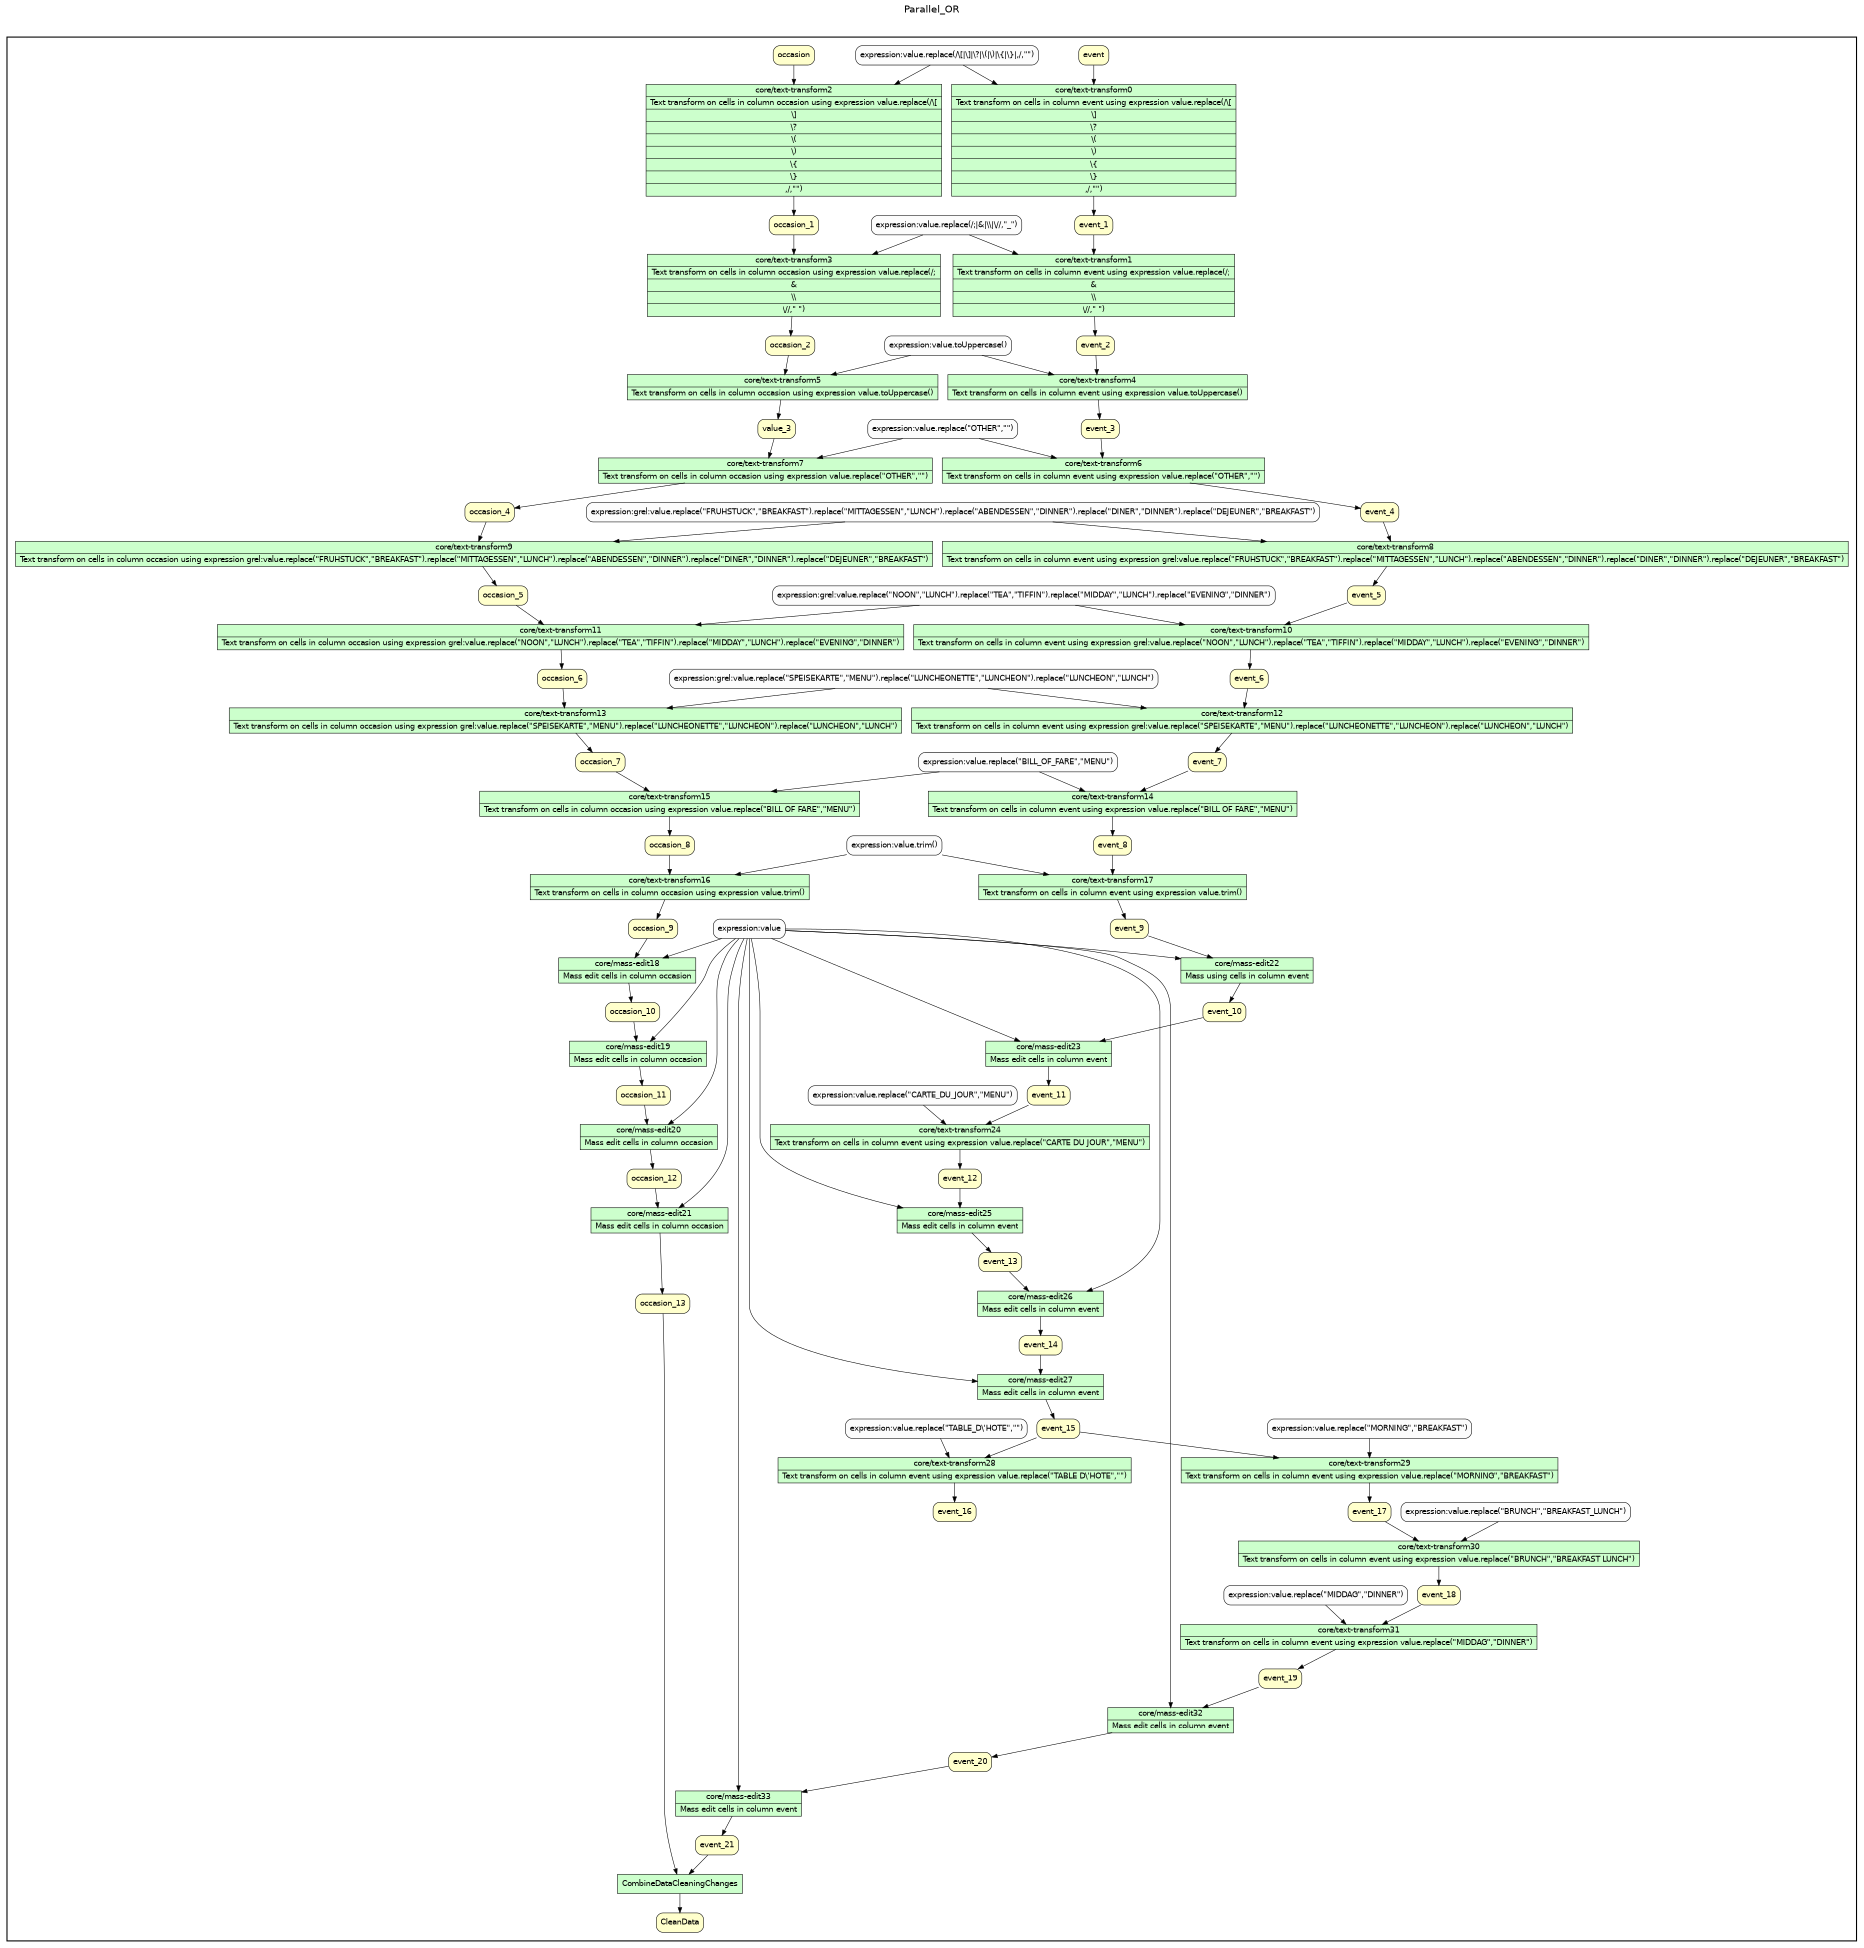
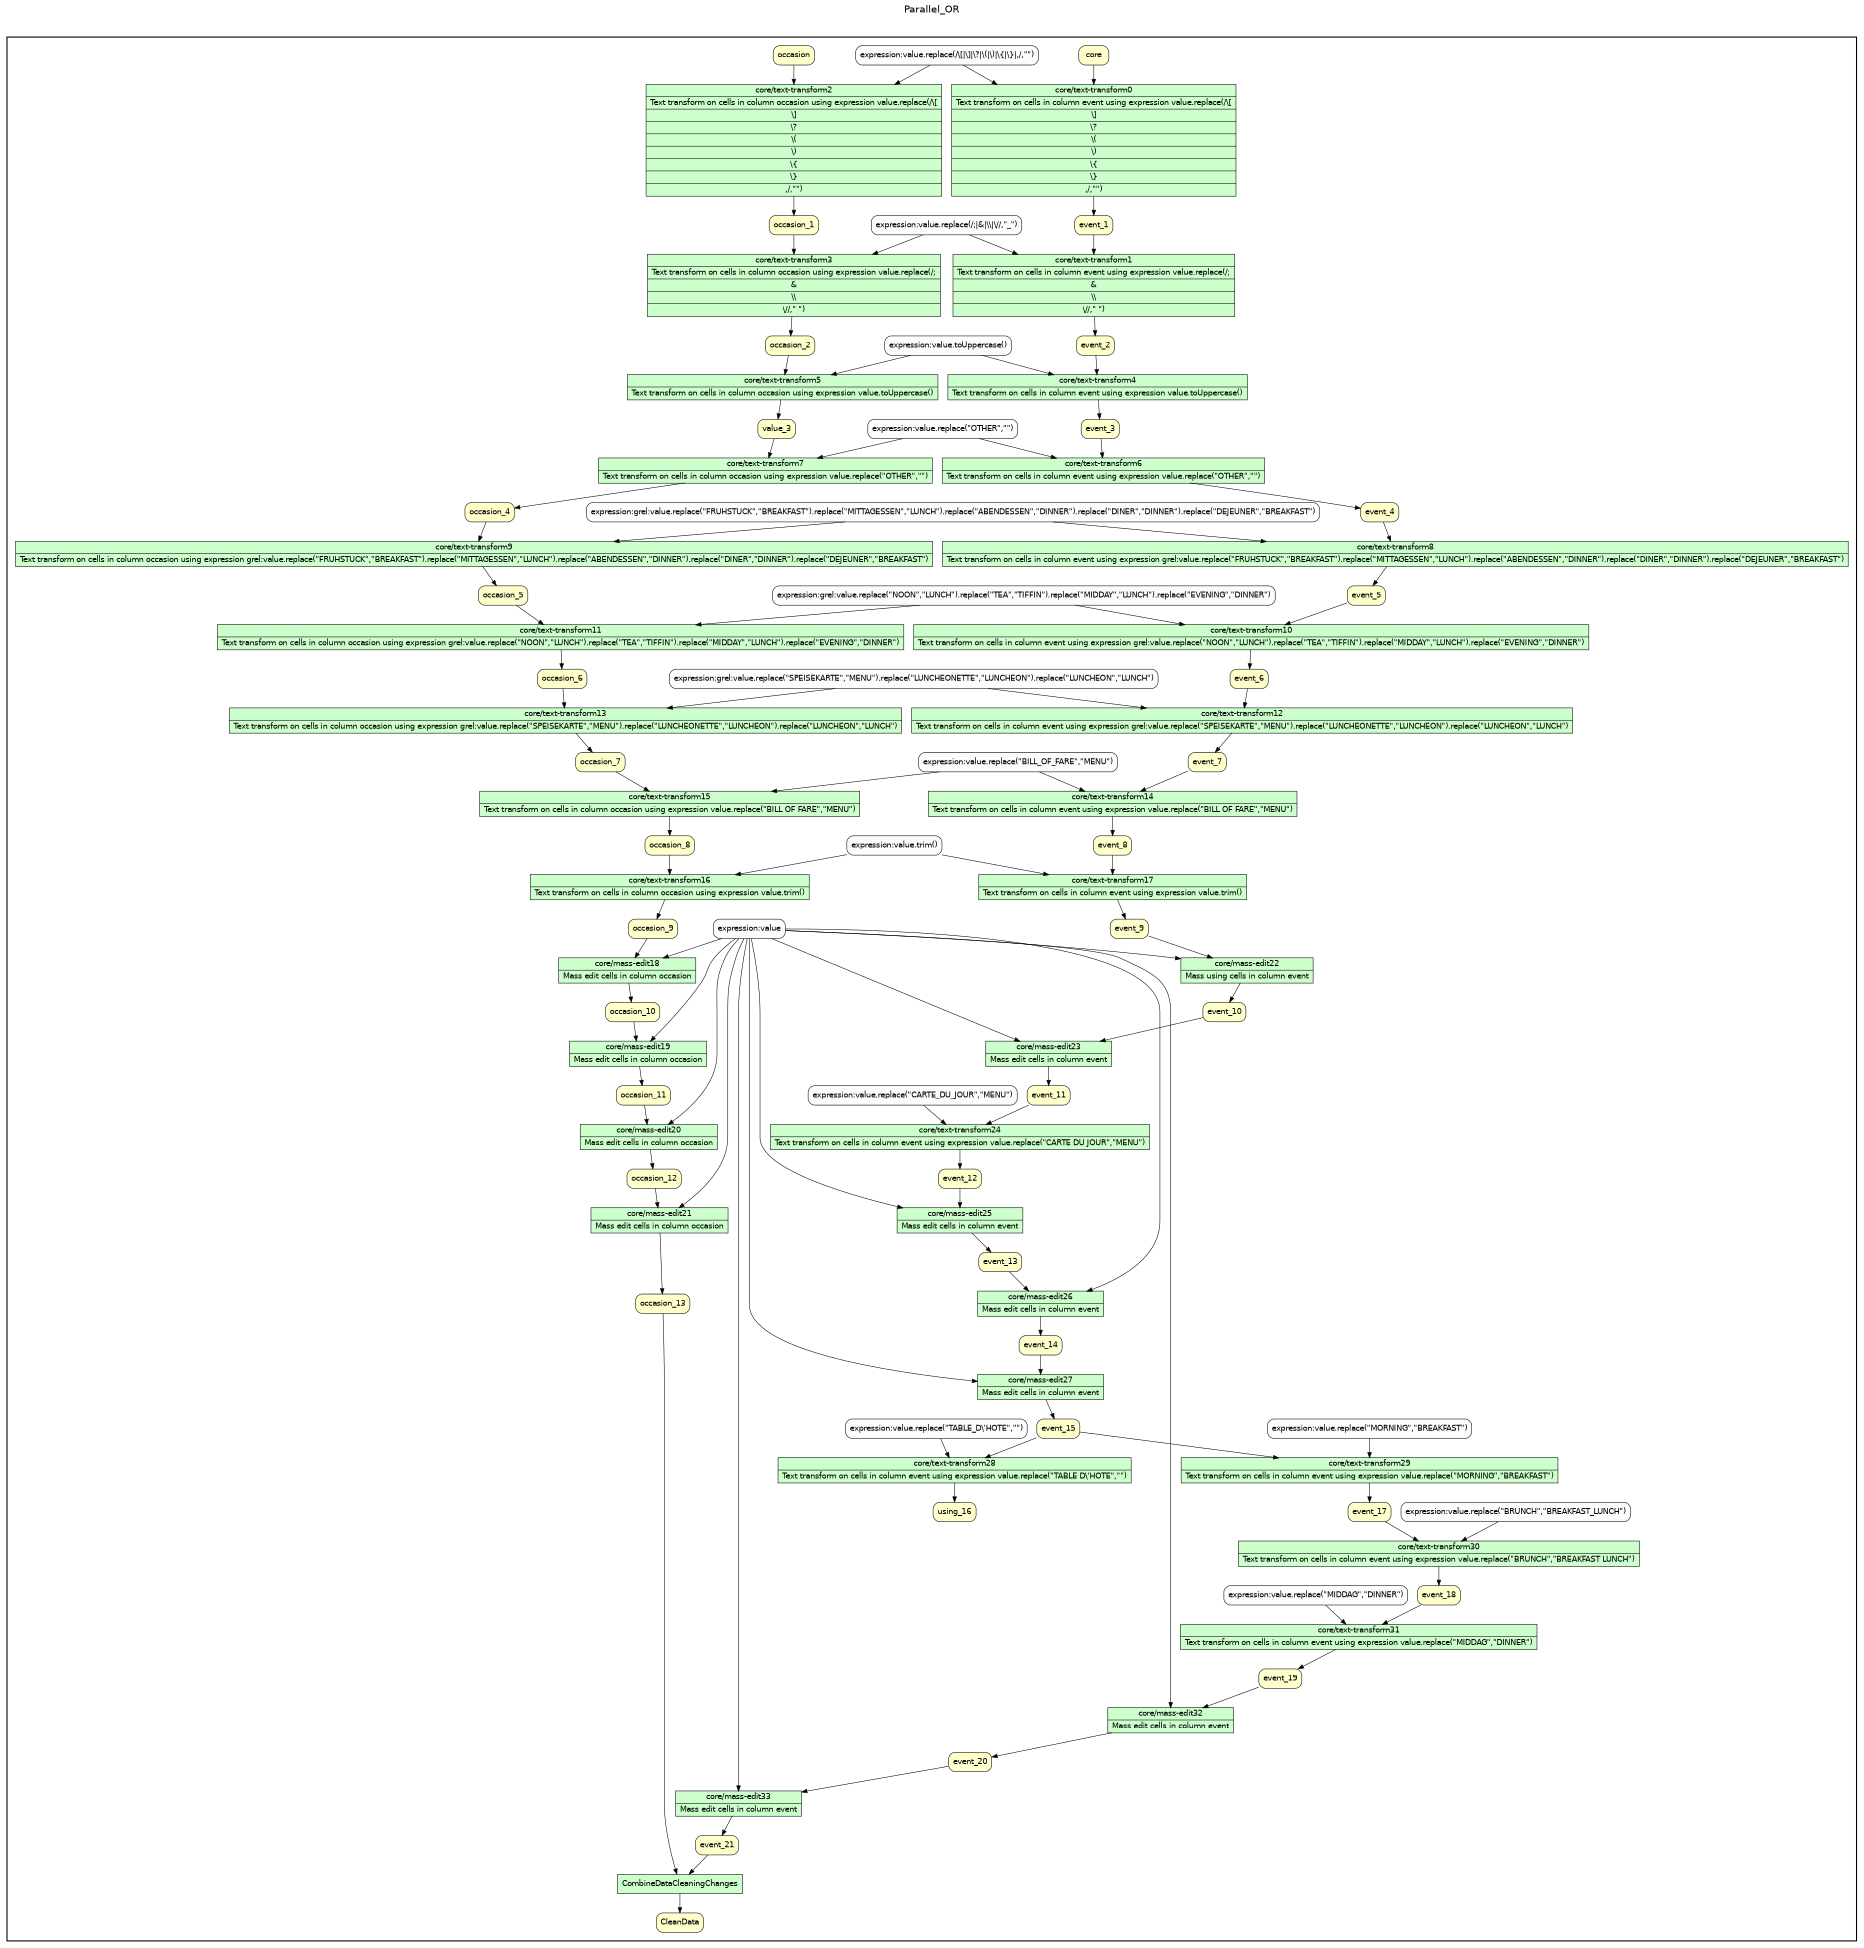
(1094, 55) -> (1094, 55)
(955, 1512) -> (955, 1512)
